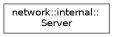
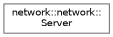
(57, 19) -> (57, 19)
